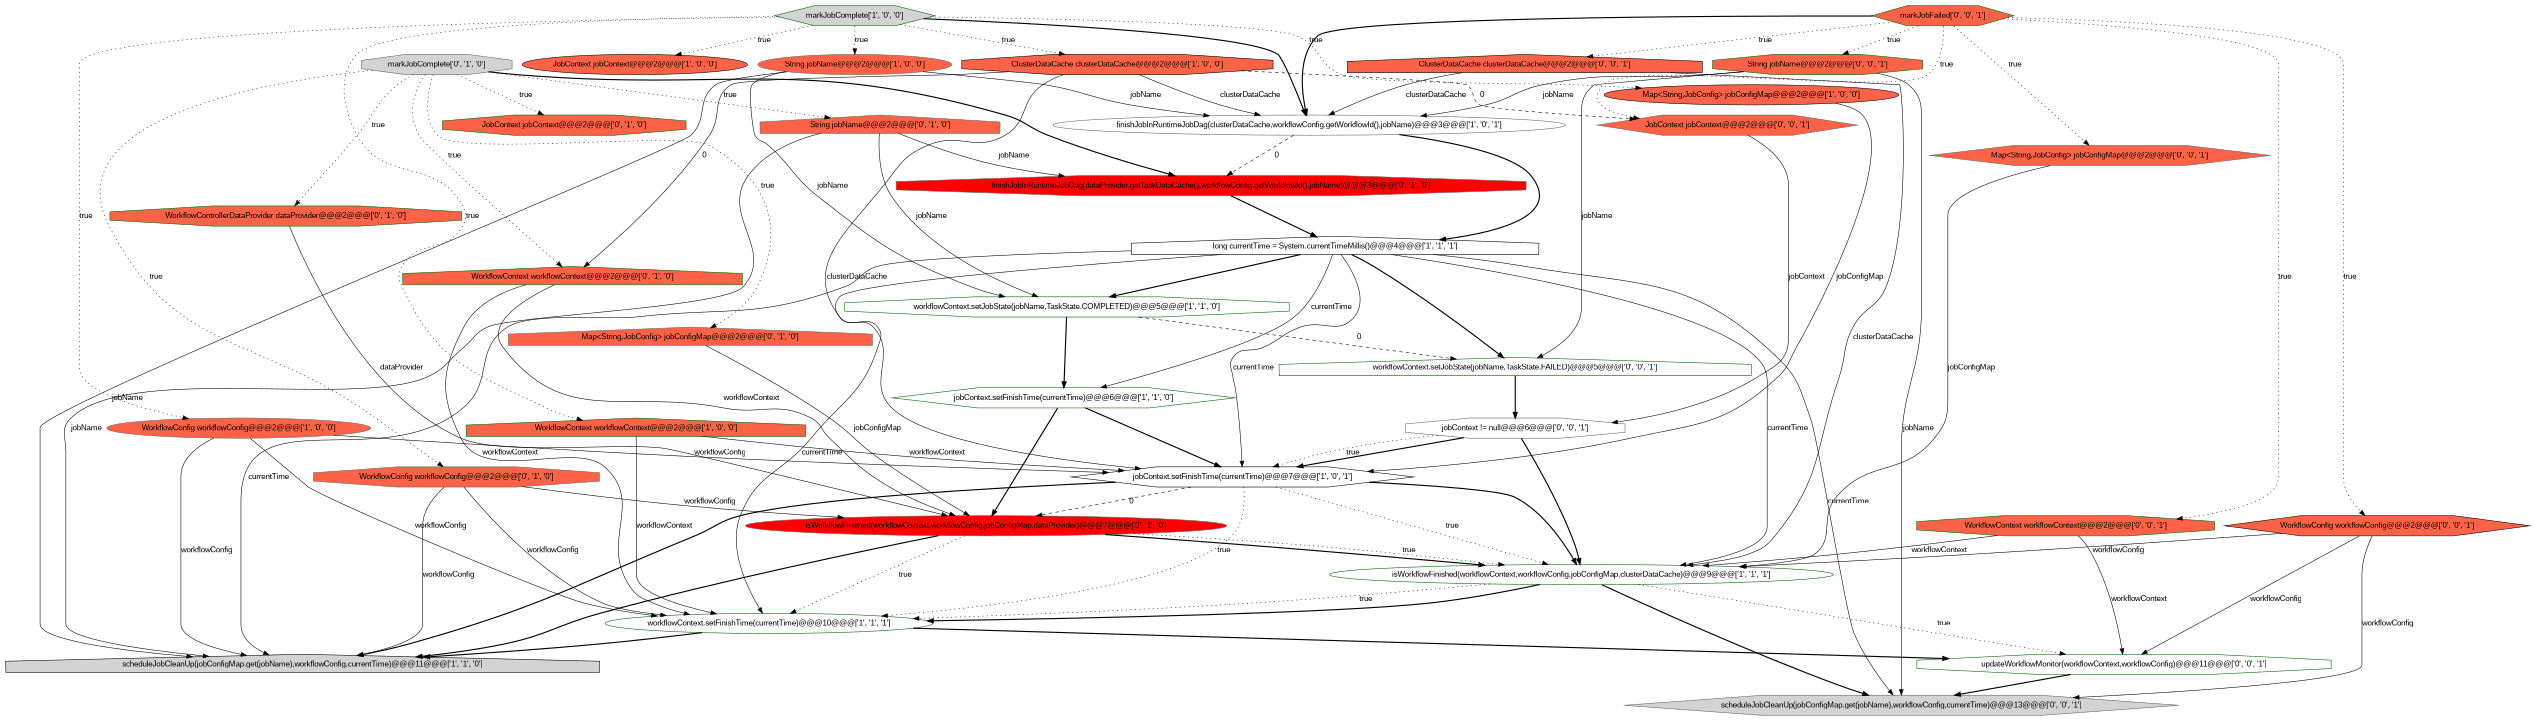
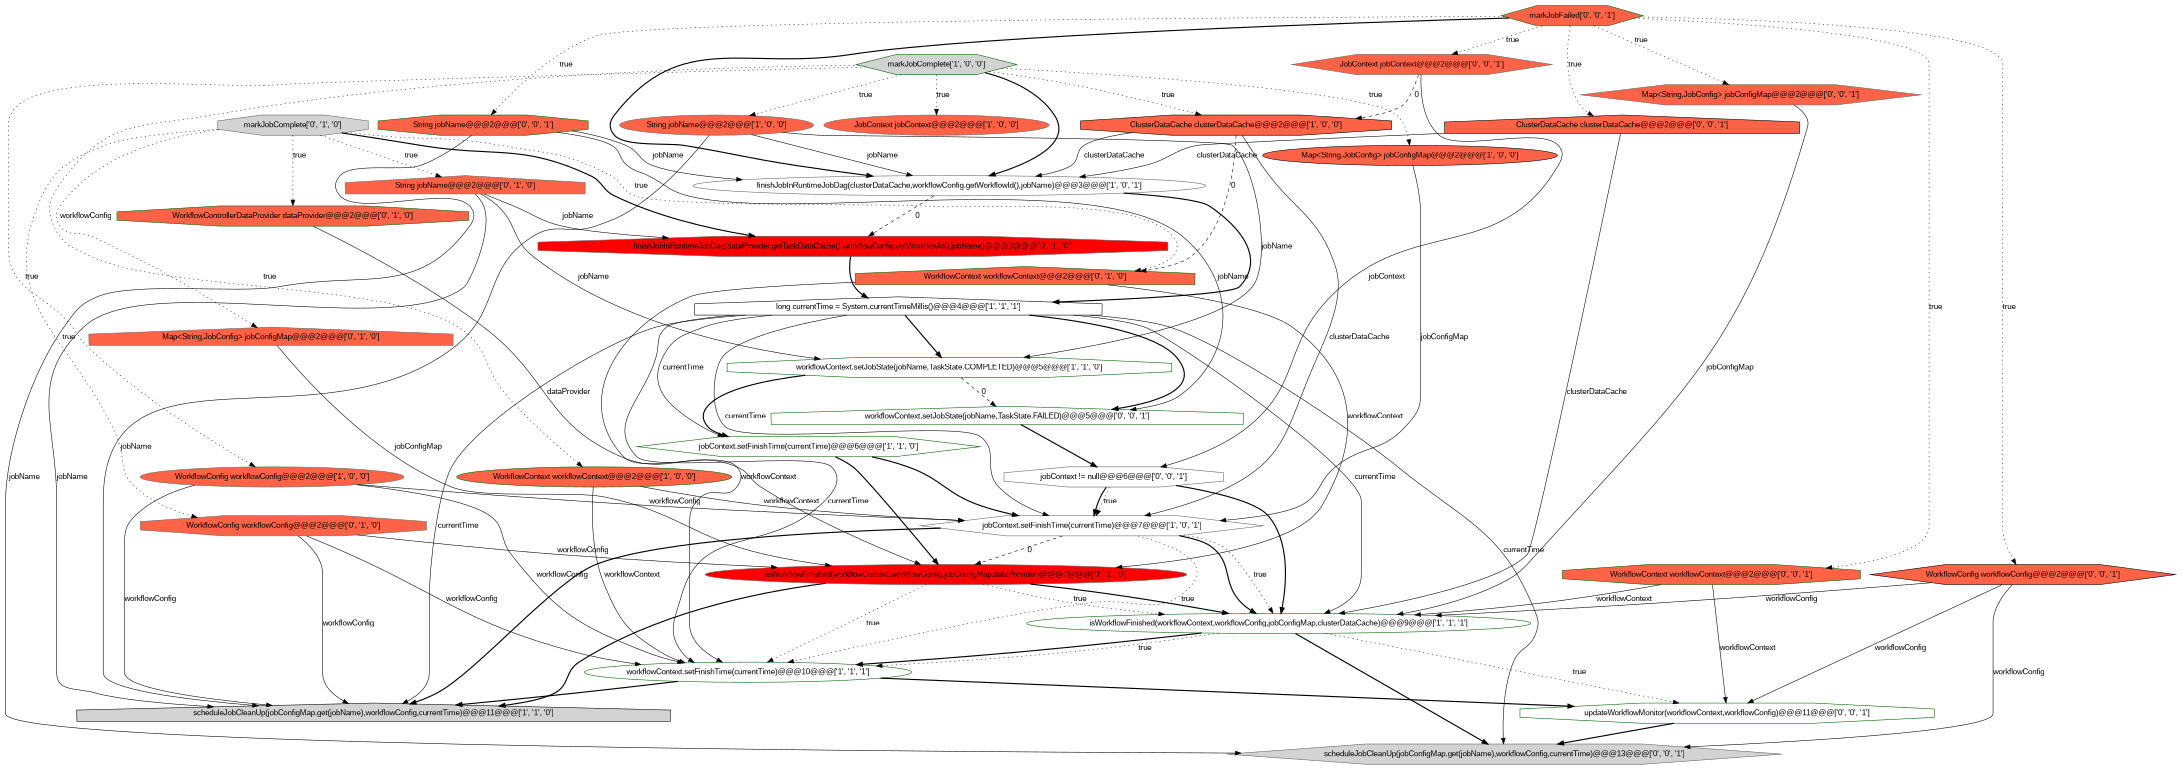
(635, 65) -> (936, 125)
(740, 83) -> (1217, 223)
(1470, 88) -> (1399, 107)
(564, 125) -> none
(768, 186) -> (86, 216)
(636, 428) -> (594, 477)
(1243, 477) -> (1092, 526)
